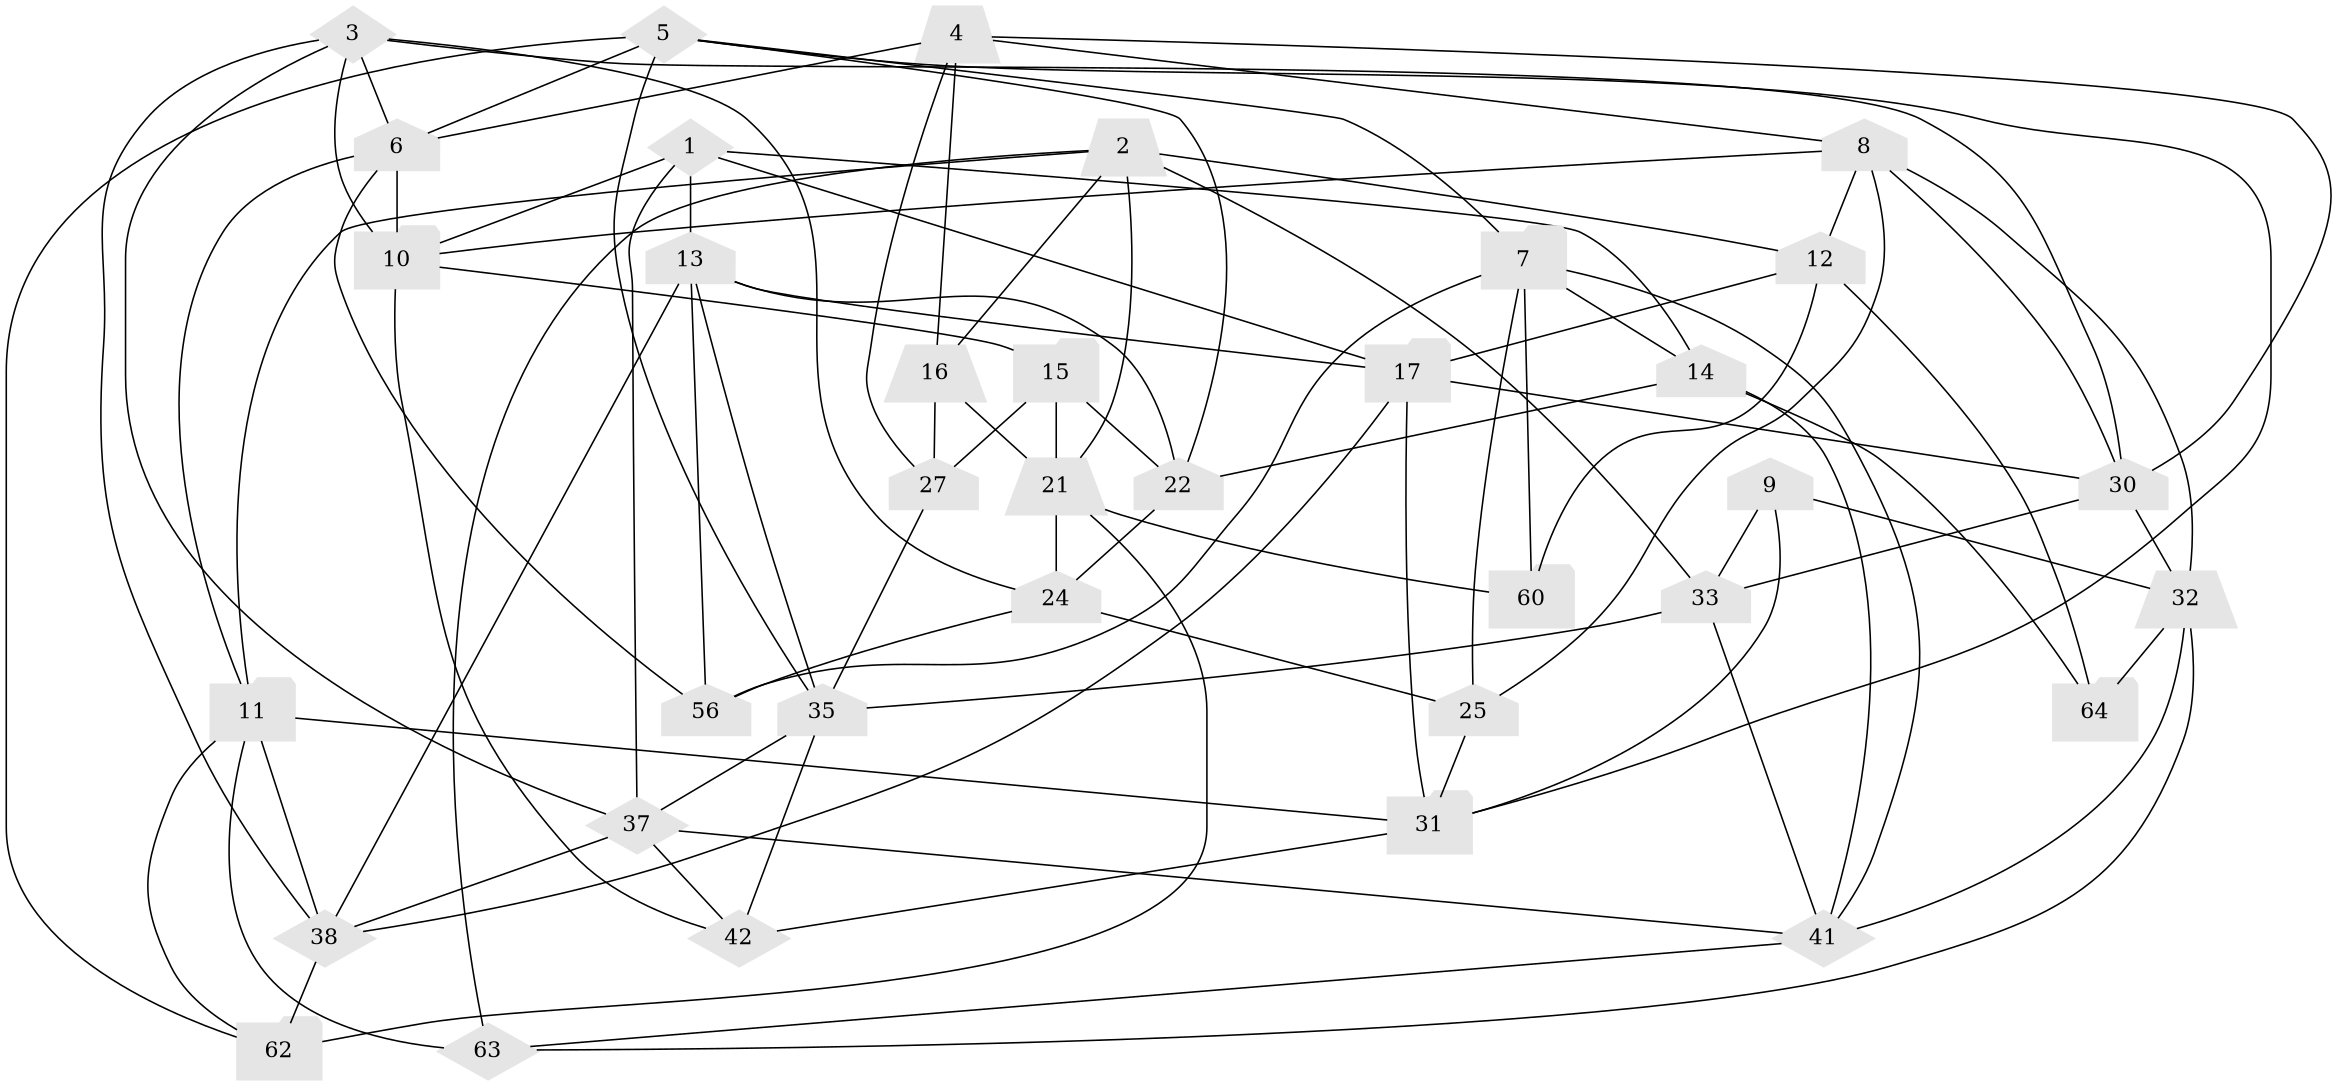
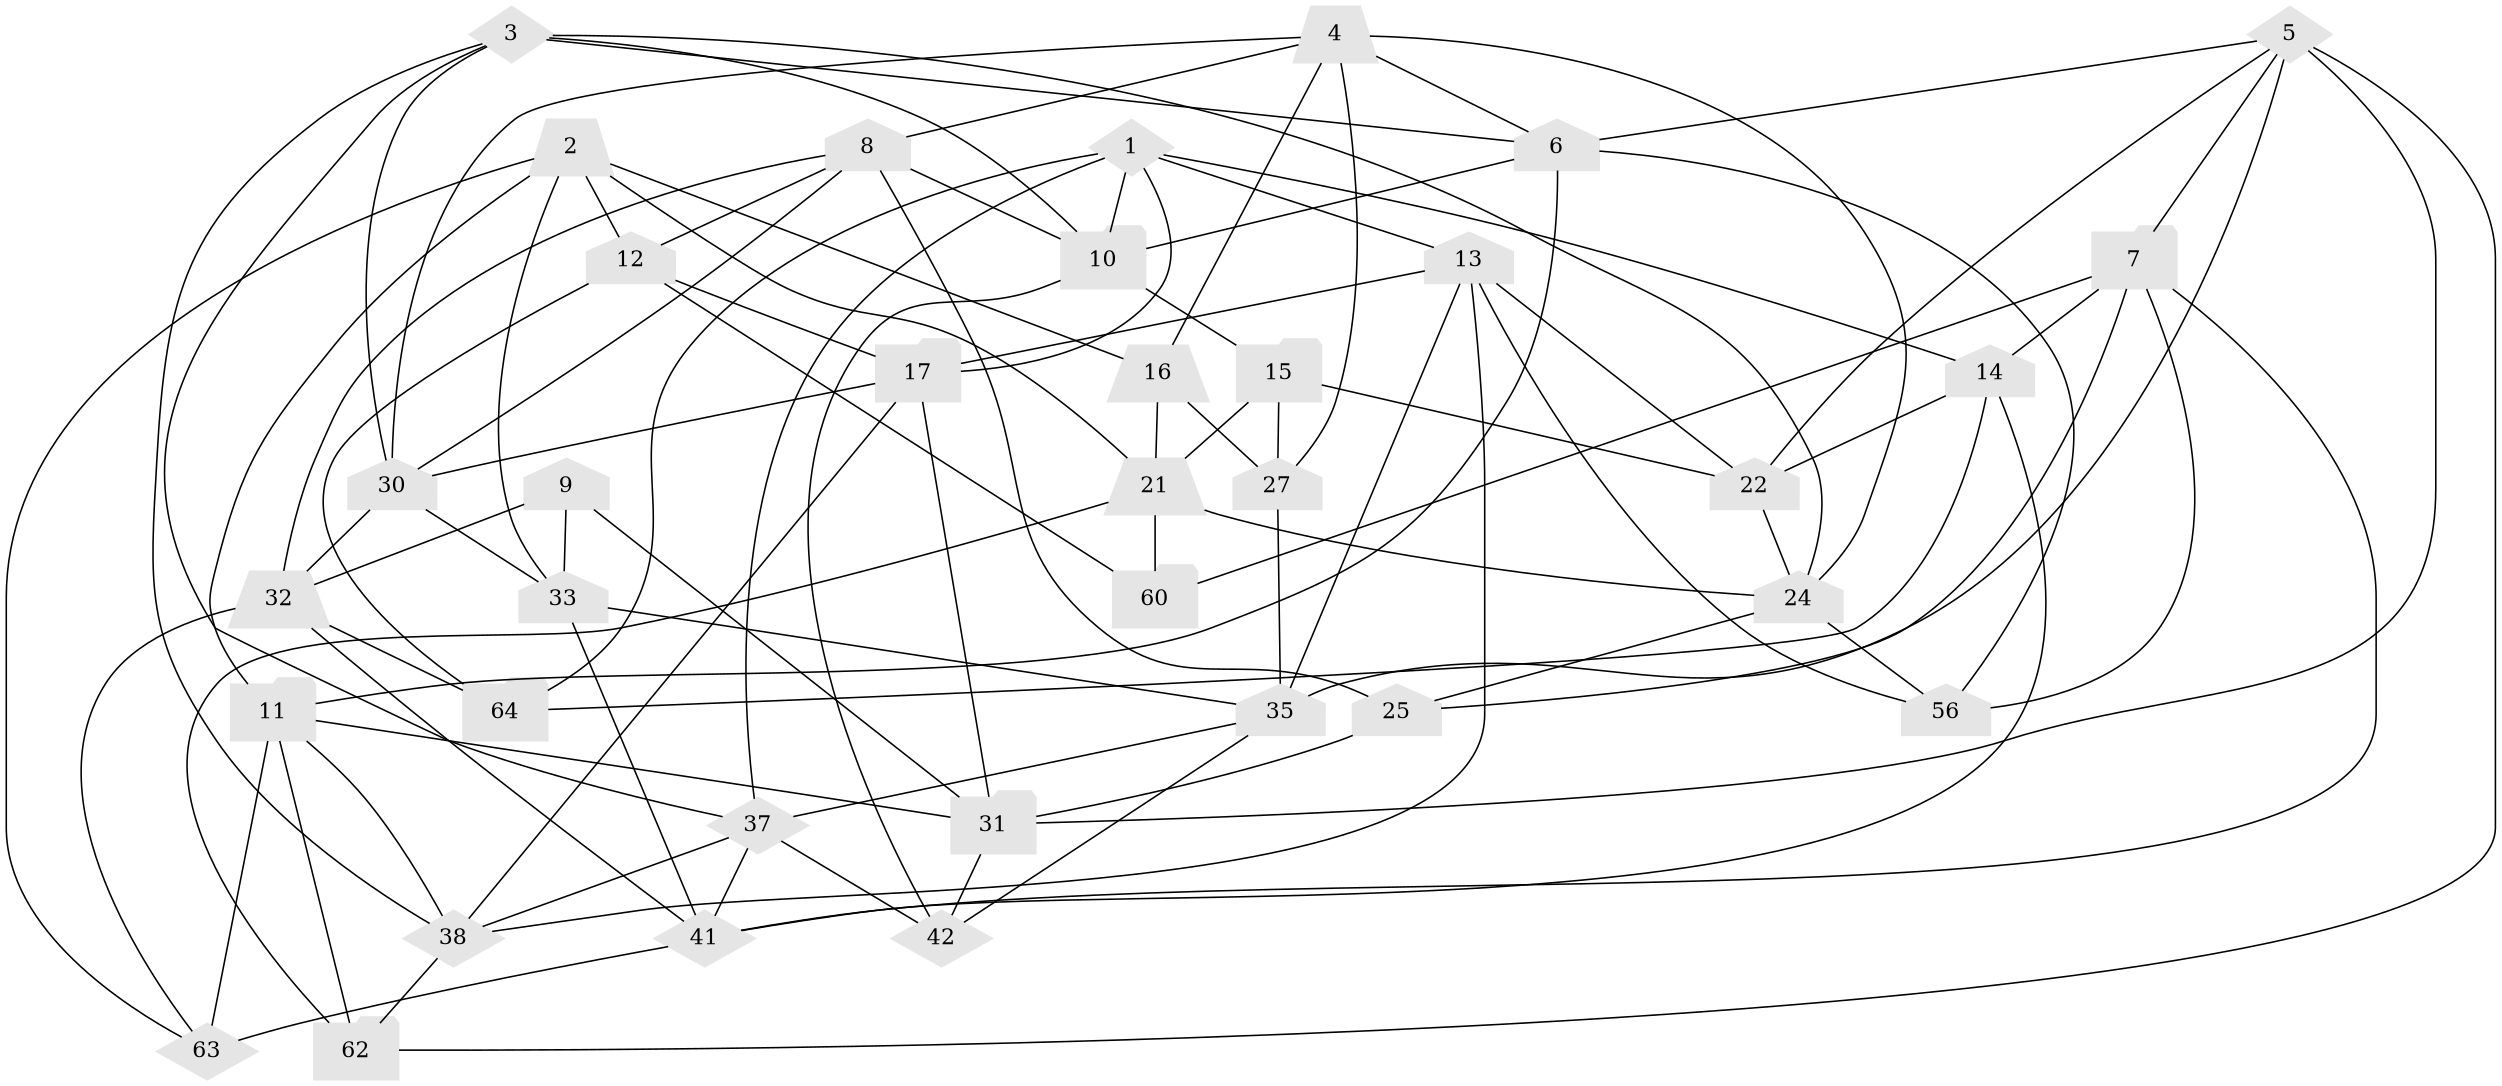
none -> (1806, 168)
none -> (698, 338)
